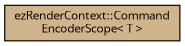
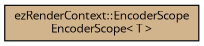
(92, 23) -> (102, 23)
